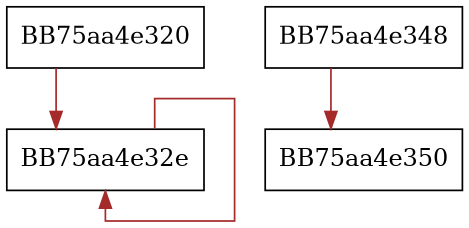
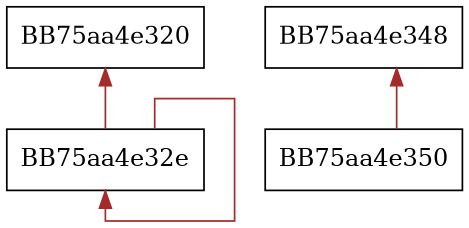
(56, 90) -> (105, 107)
(331, 90) -> (397, 107)
